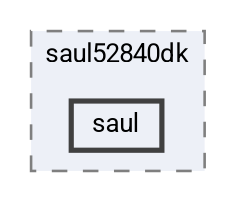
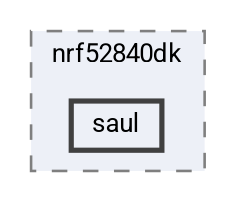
(118, 56) -> (118, 56)
